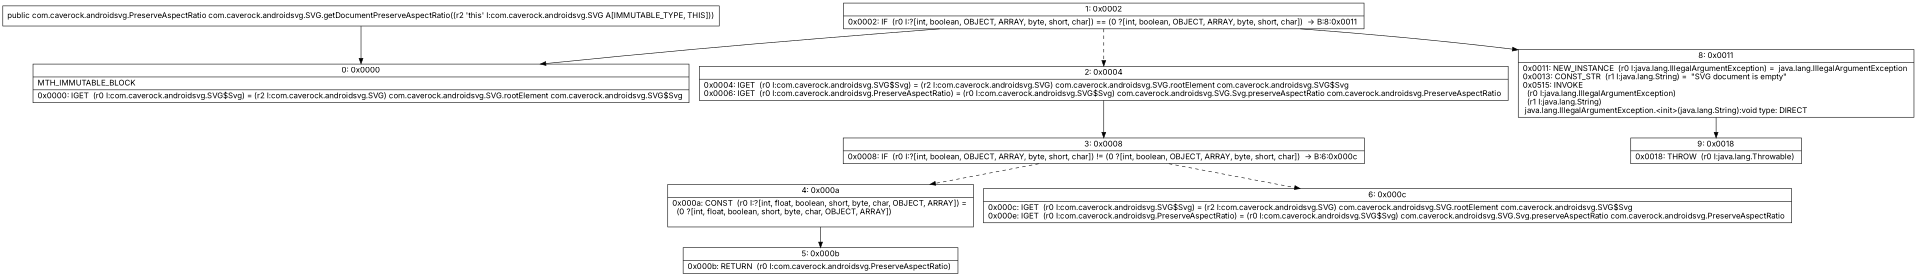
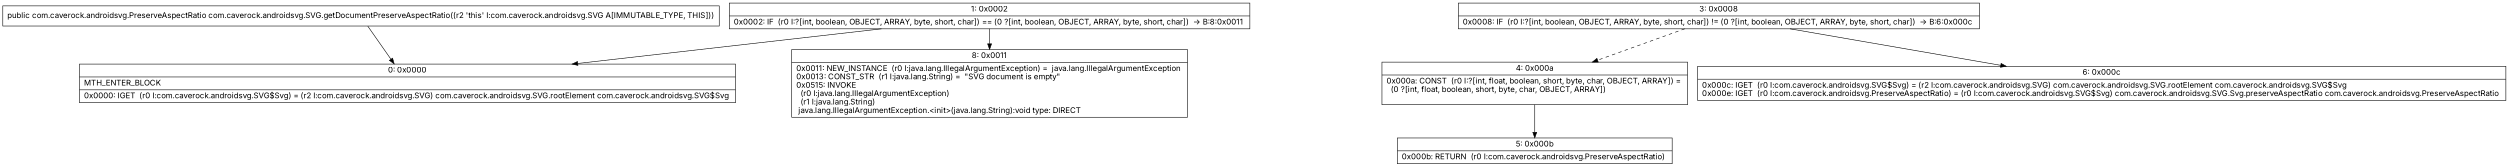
(87, 83) -> (123, 83)
(1104, 83) -> none
(1716, 151) -> none
(1232, 176) -> (1895, 47)
